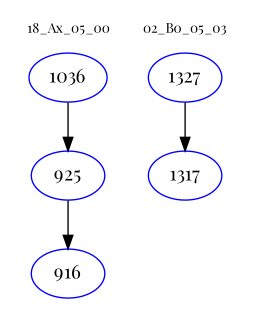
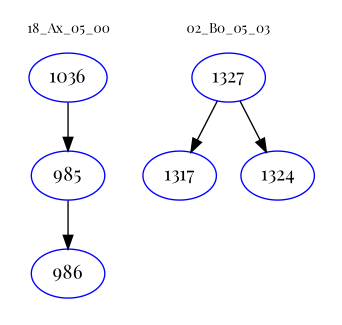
(68, 176) -> (68, 176)
none -> (278, 176)
(68, 274) -> (68, 274)
